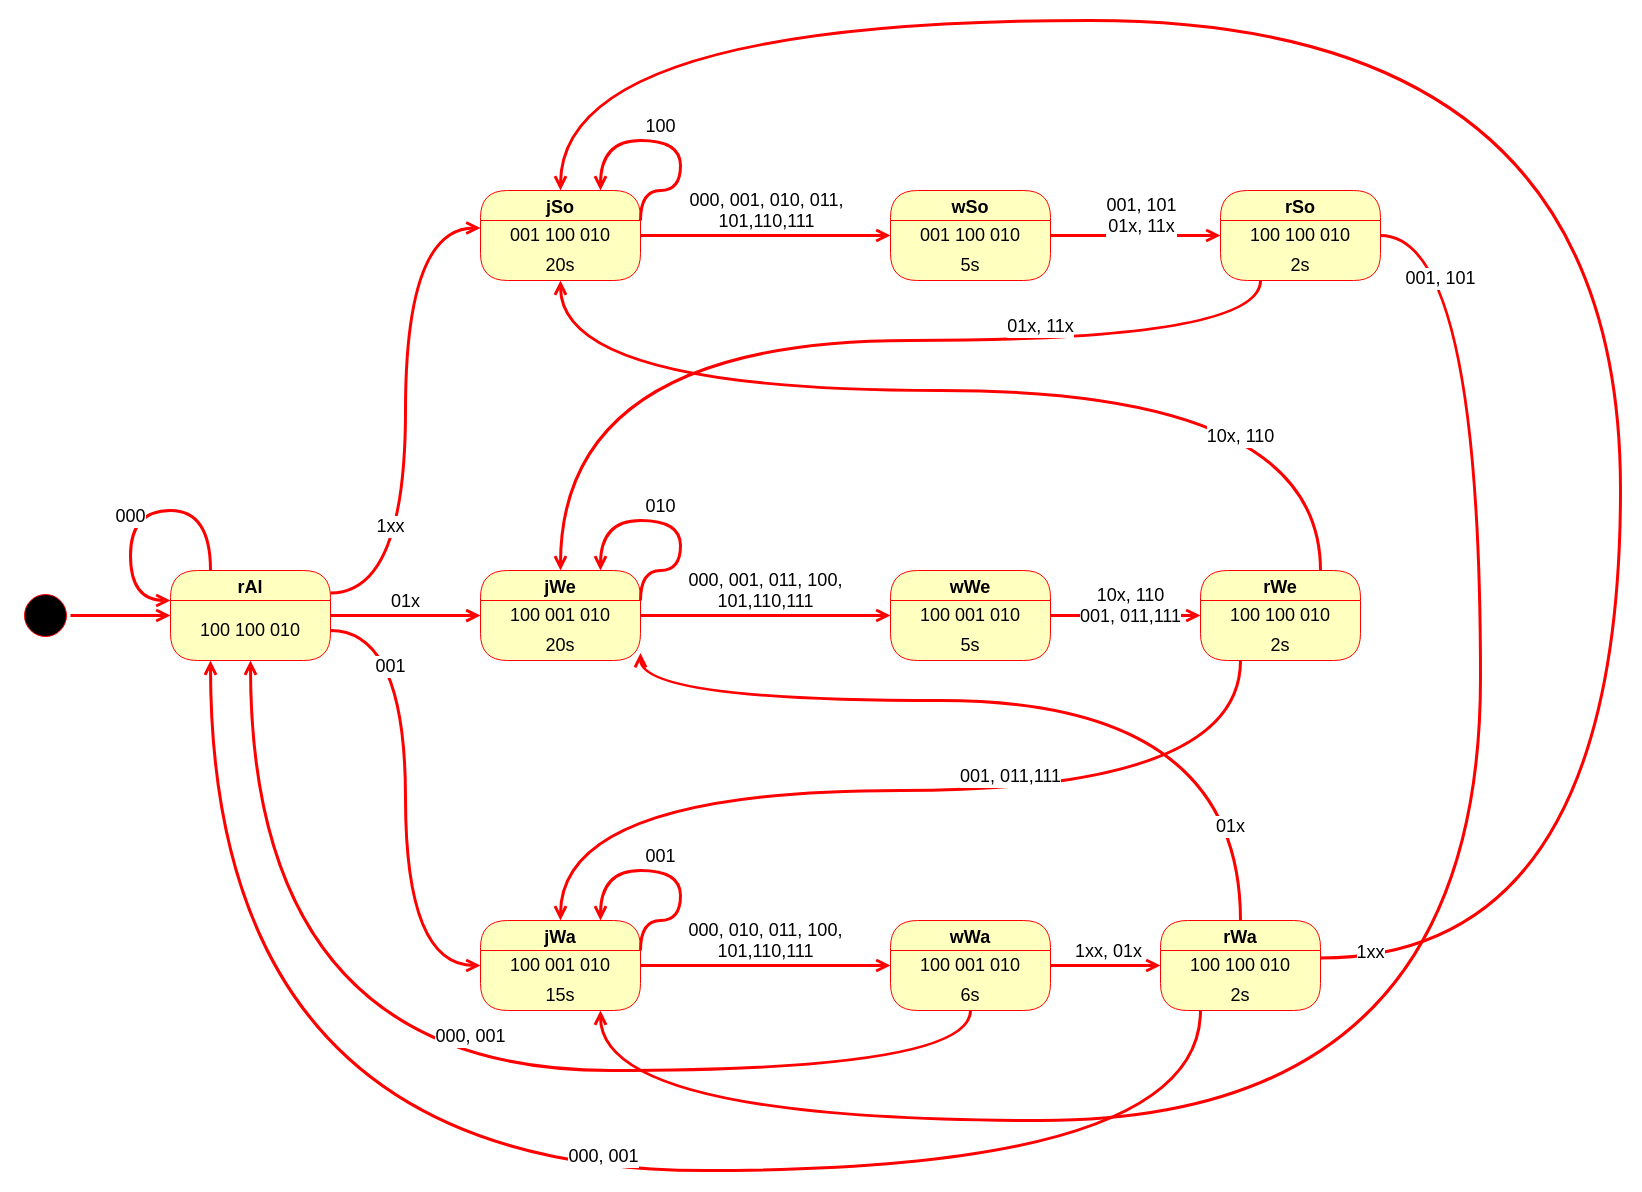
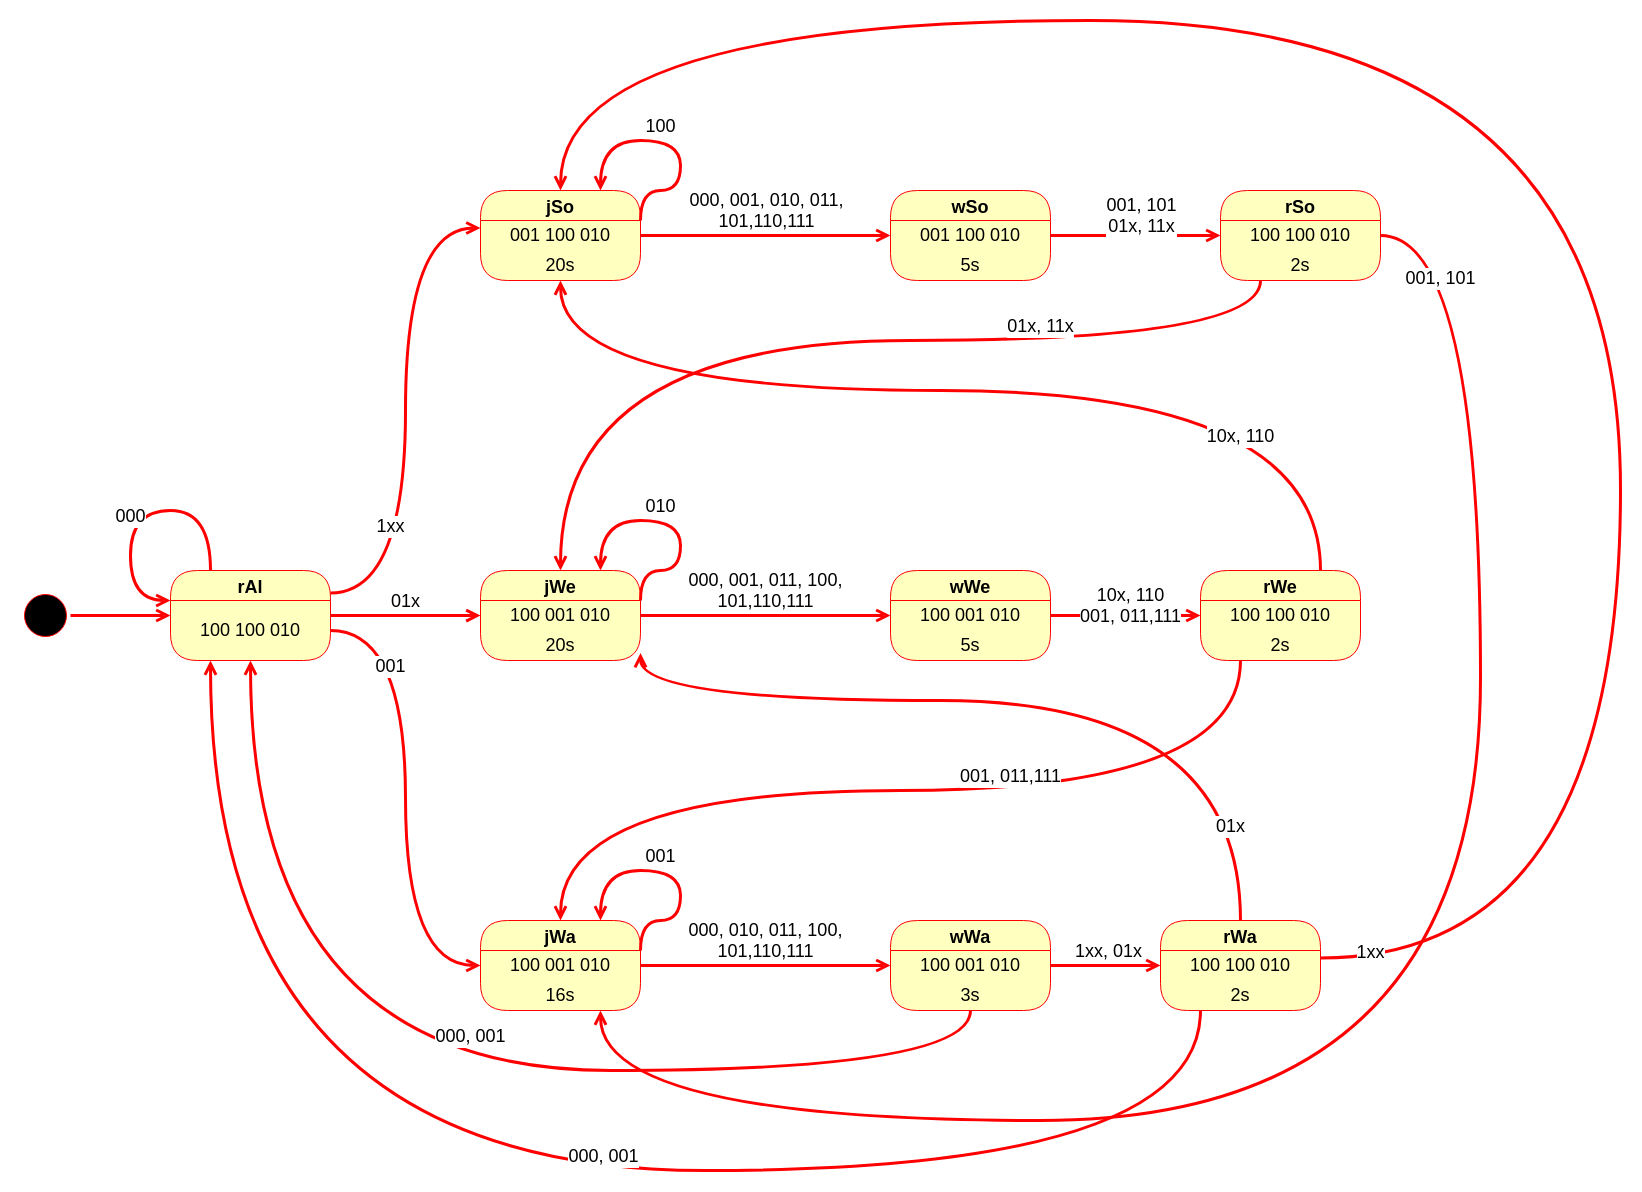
(561, 996) -> (561, 996)
(971, 996) -> (971, 996)
